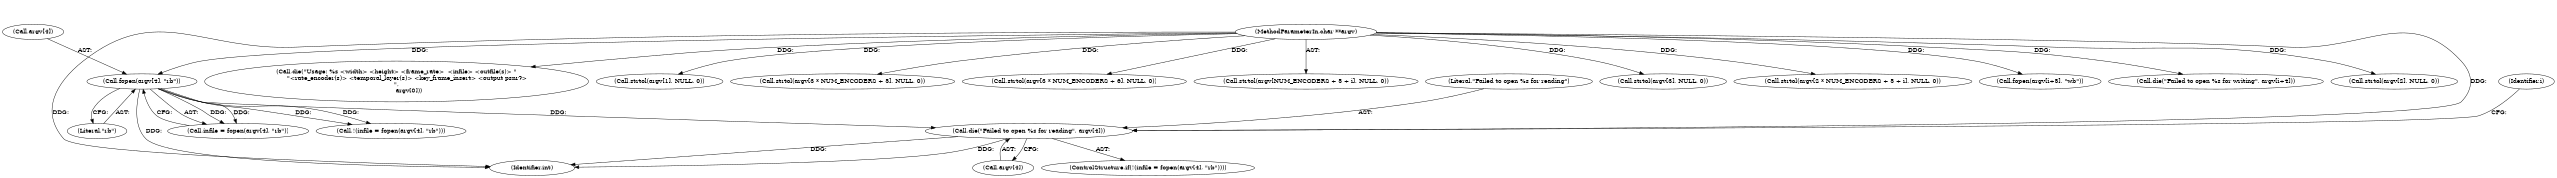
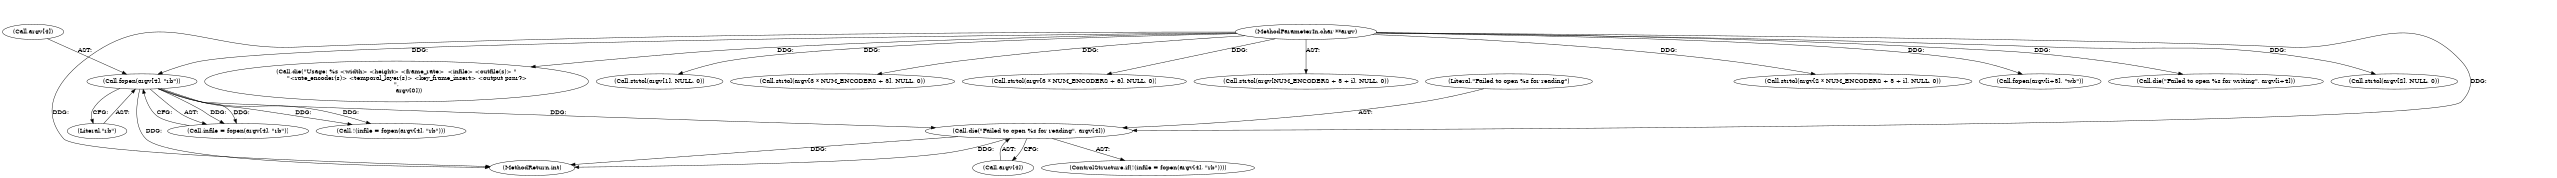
(1663, 81) -> none
(2526, 81) -> none
(532, 168) -> (532, 168)
